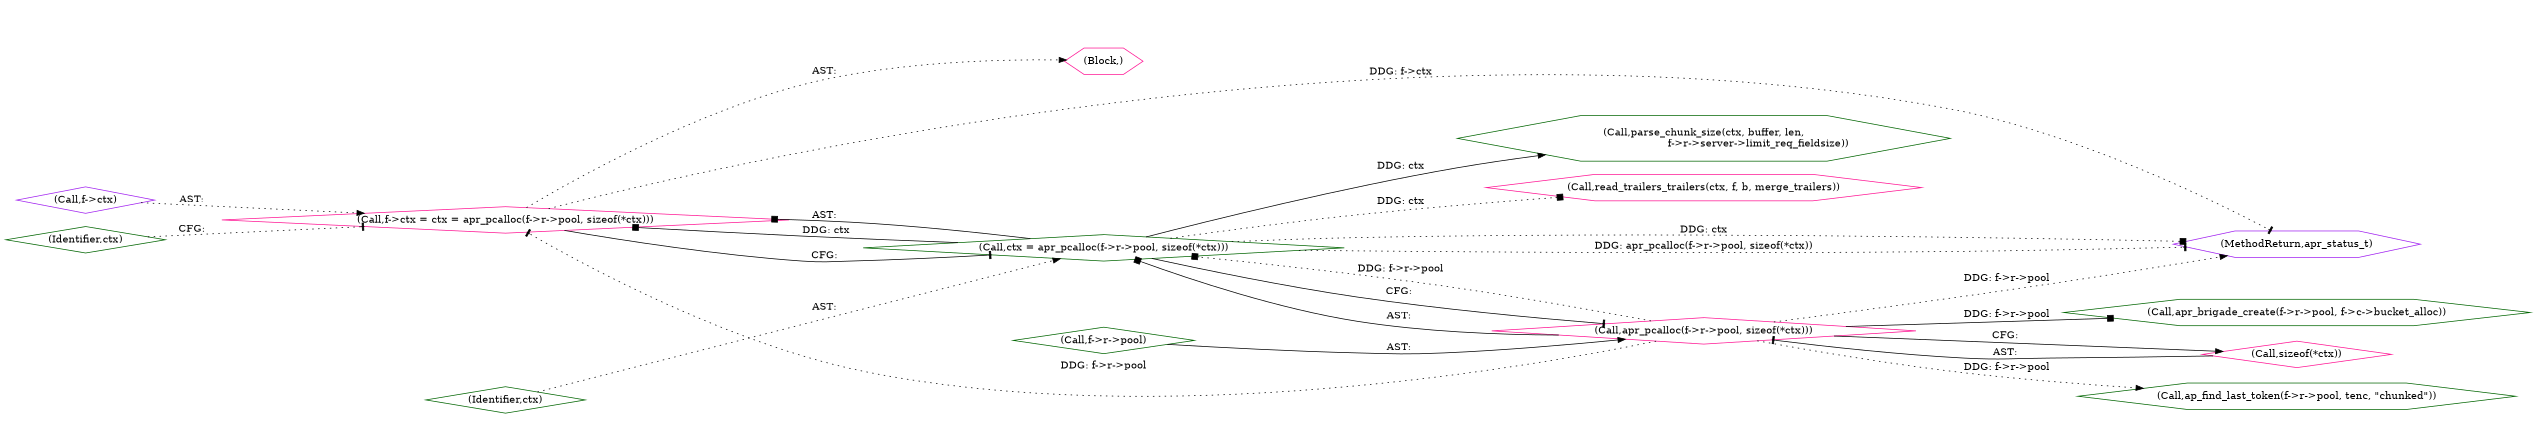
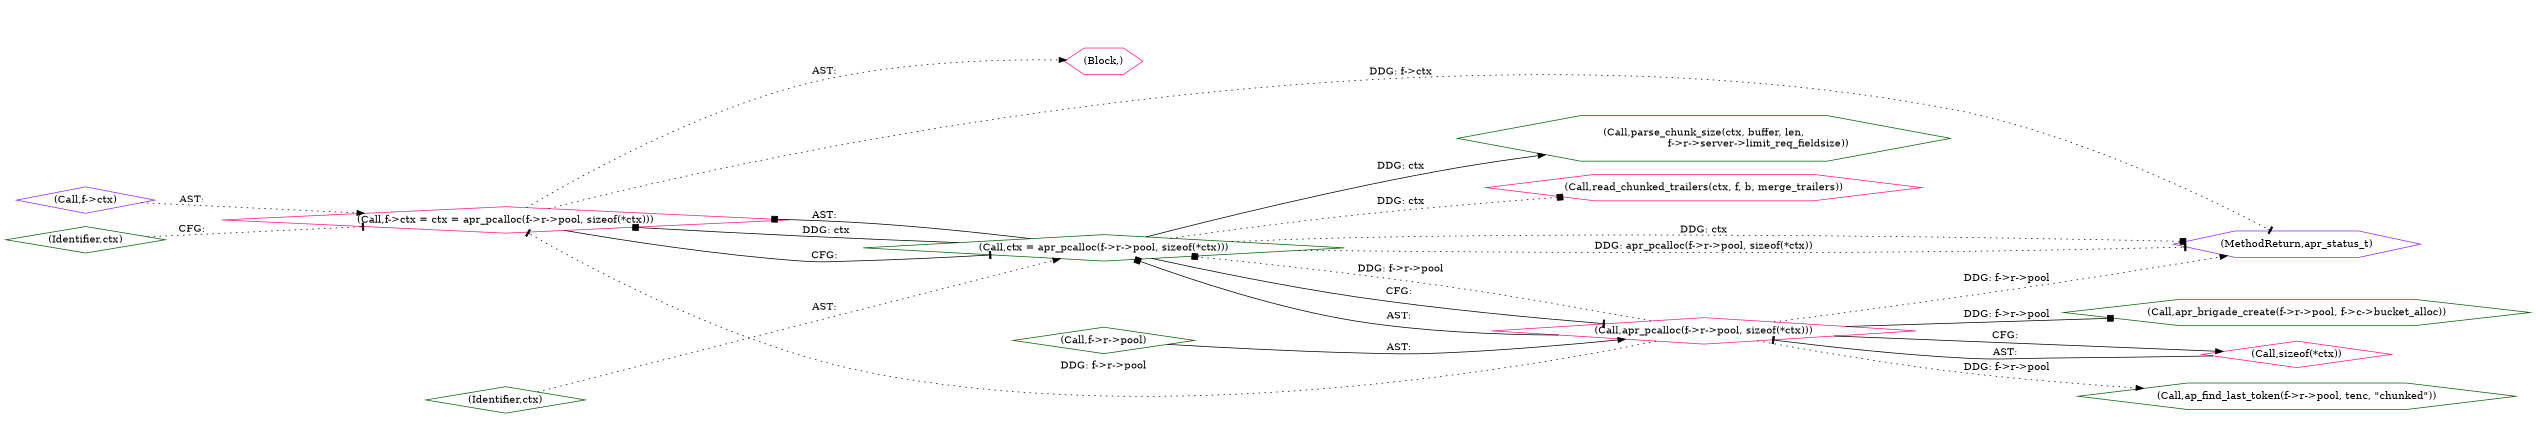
(1704, 188) -> (1704, 188)
